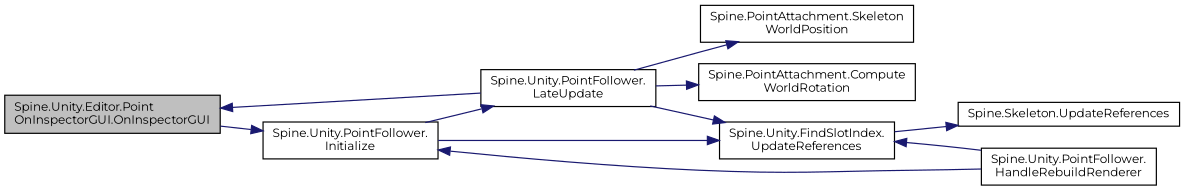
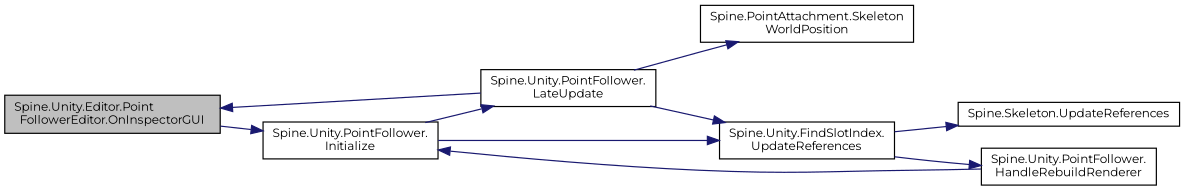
(807, 82) -> none
(112, 114) -> (112, 114)
(944, 146) -> (932, 161)
